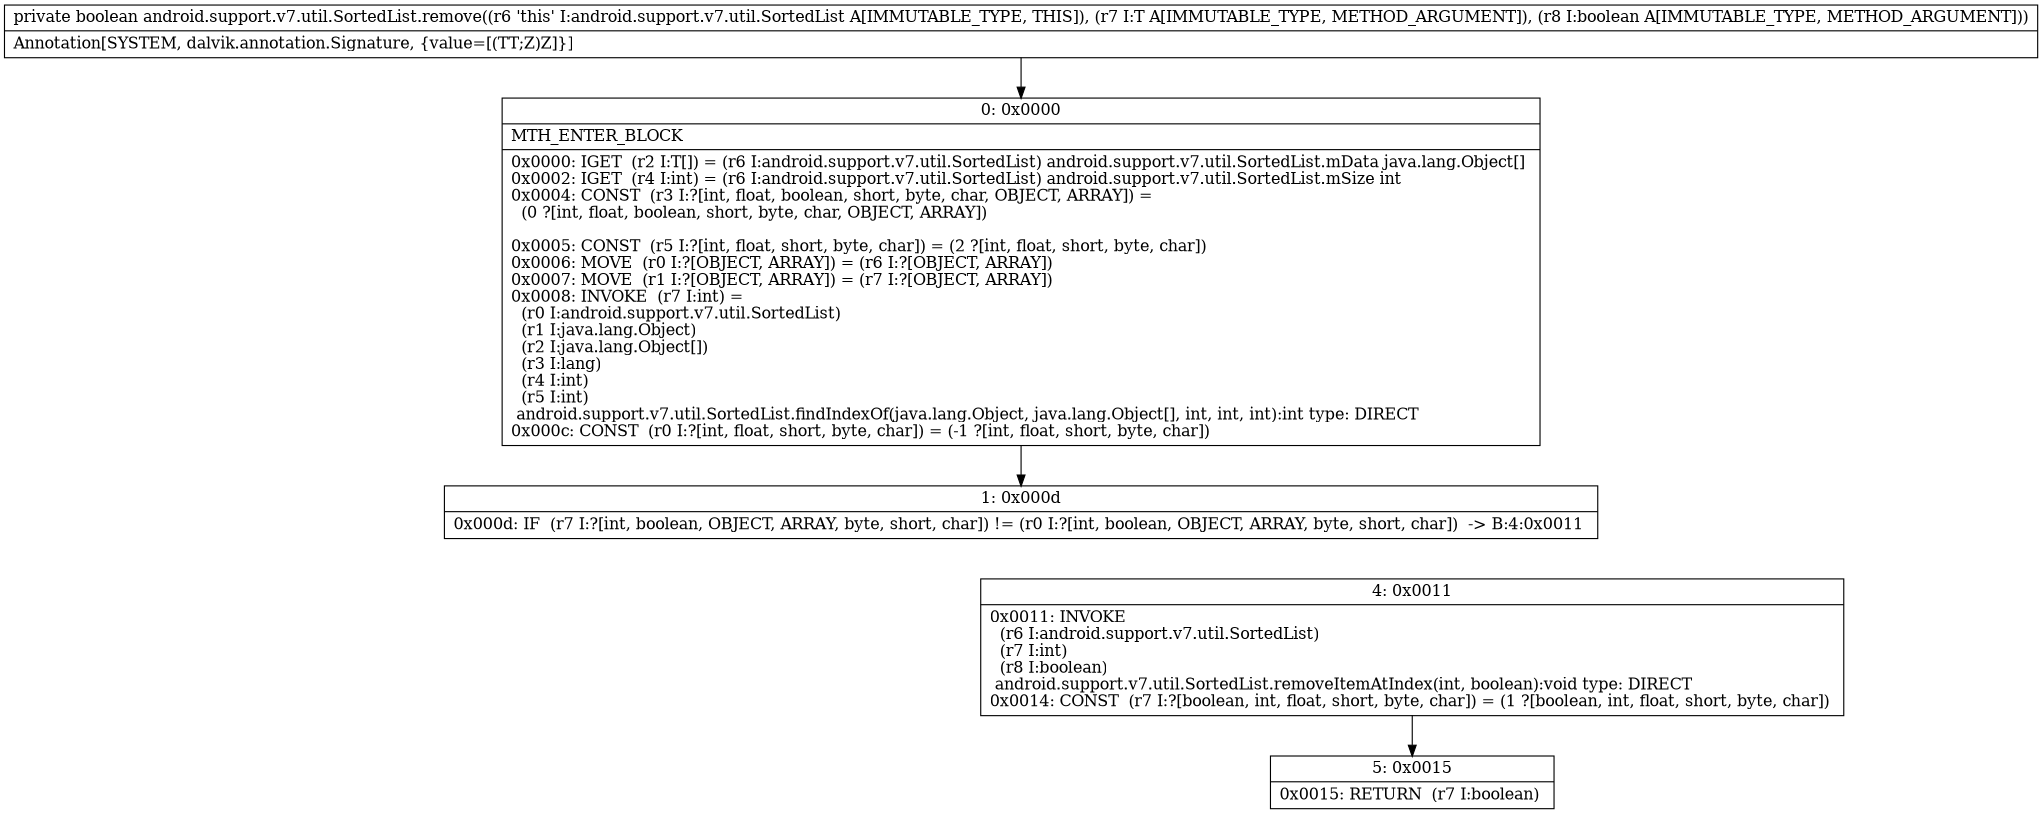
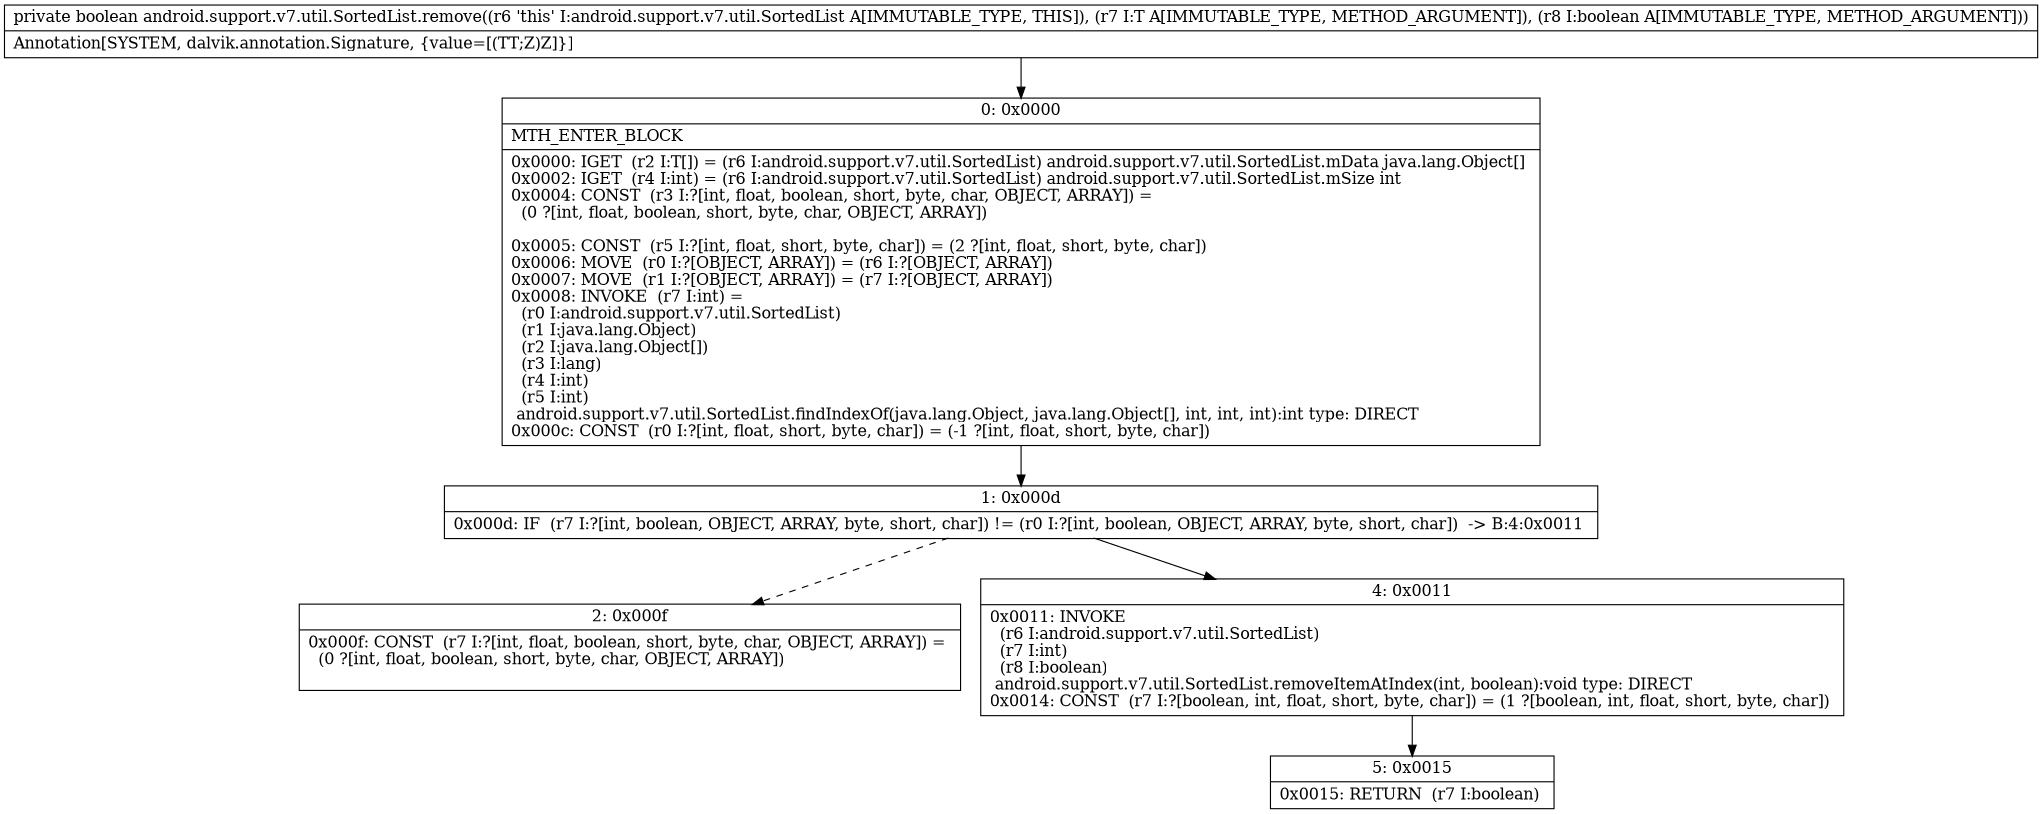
none -> (1149, 557)
none -> (630, 647)
